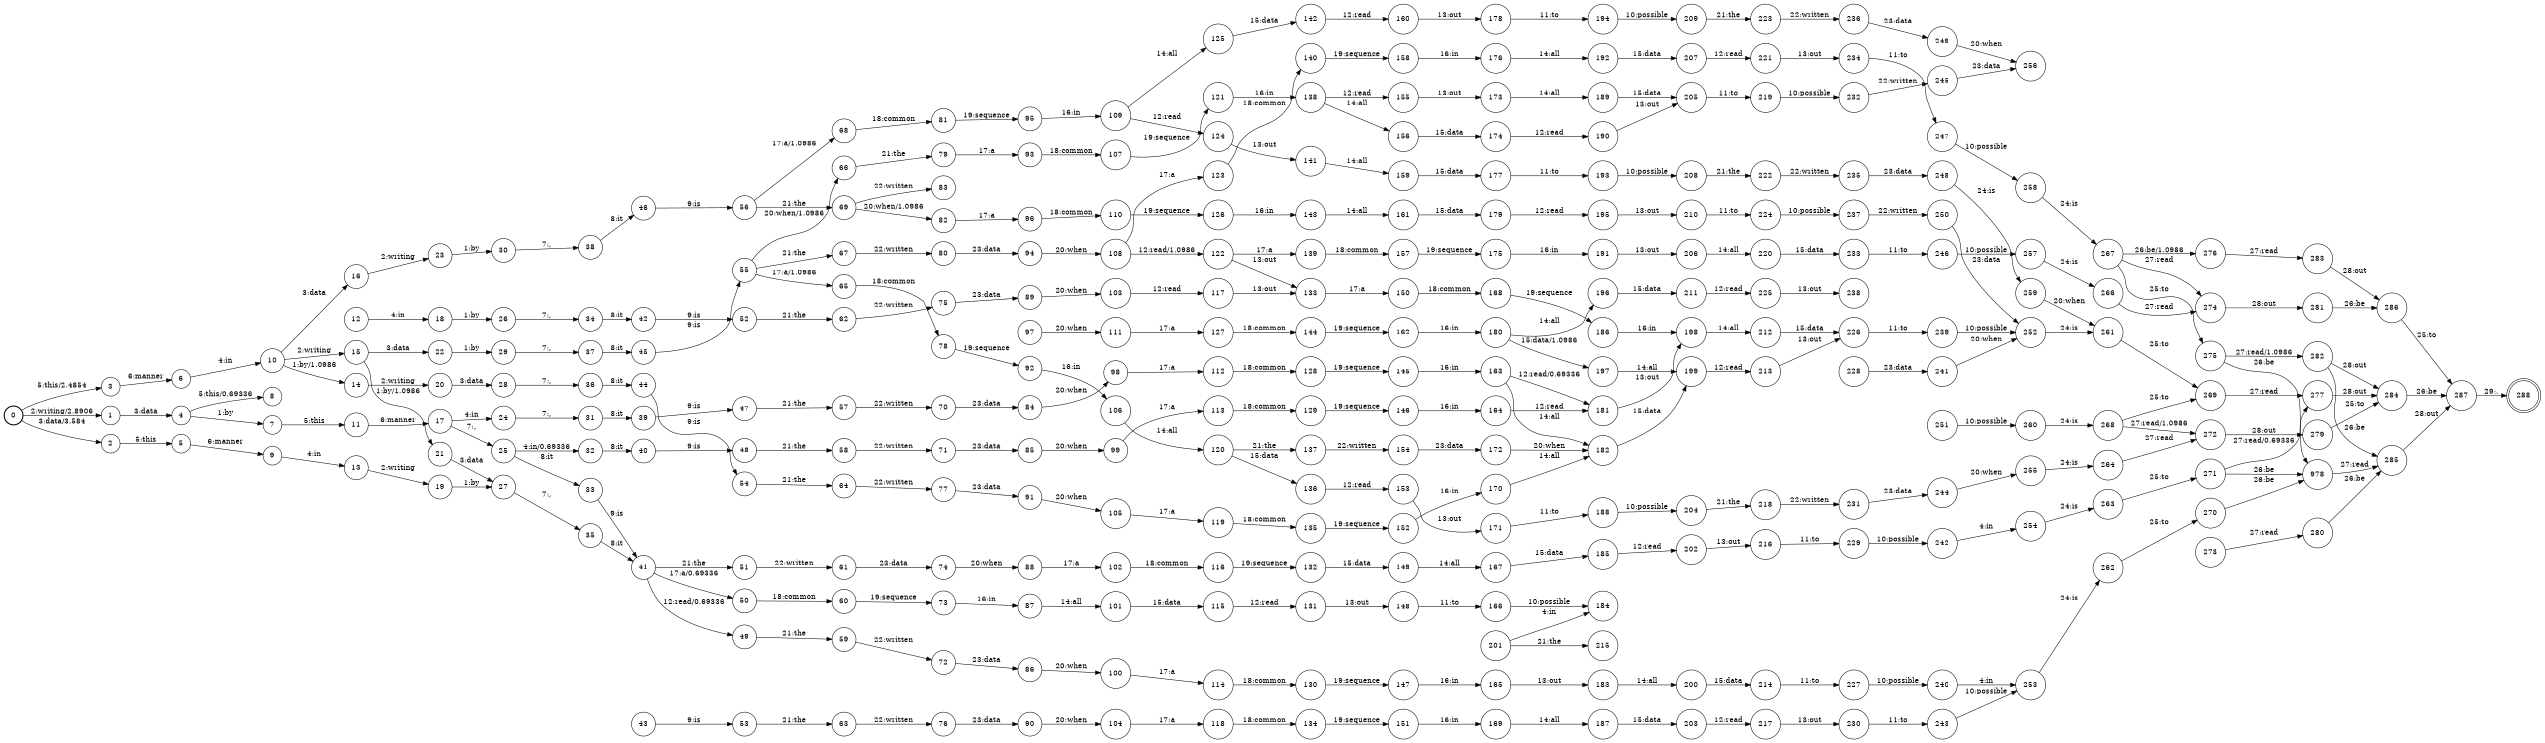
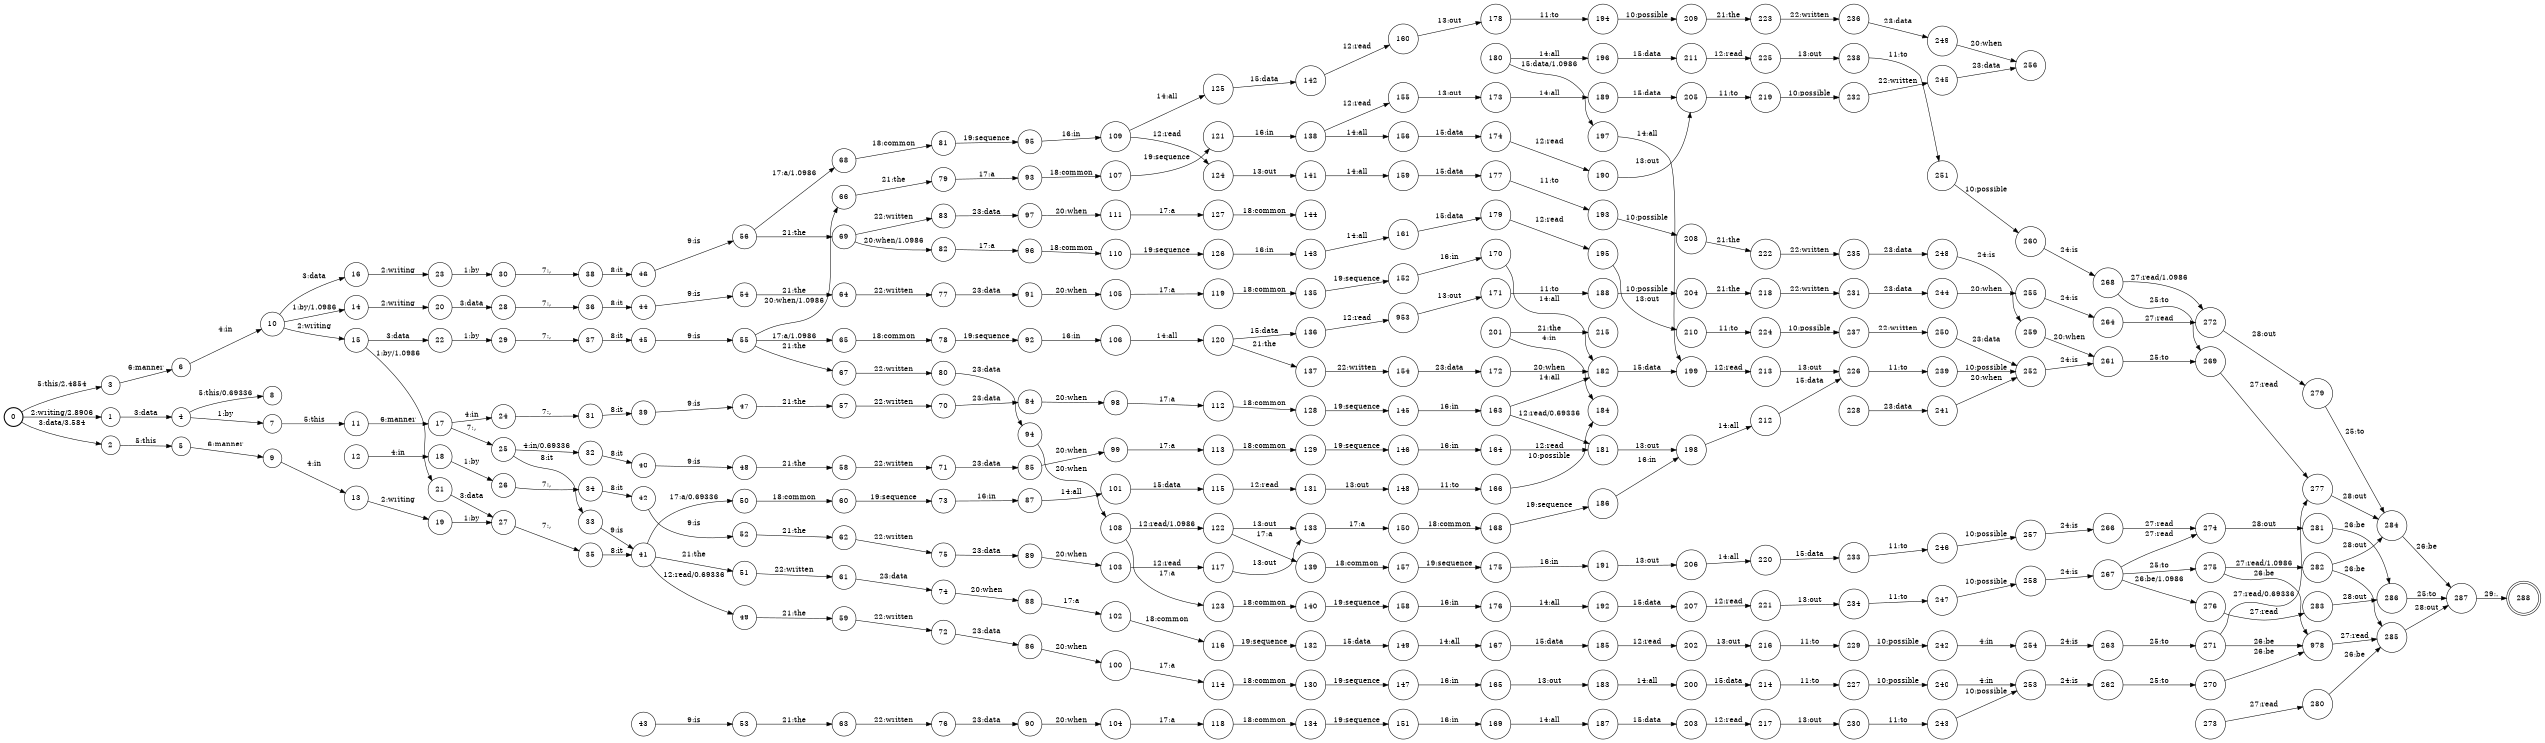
none -> (1924, 88)
none -> (984, 216)
(1403, 332) -> none
(1403, 489) -> (1403, 318)
